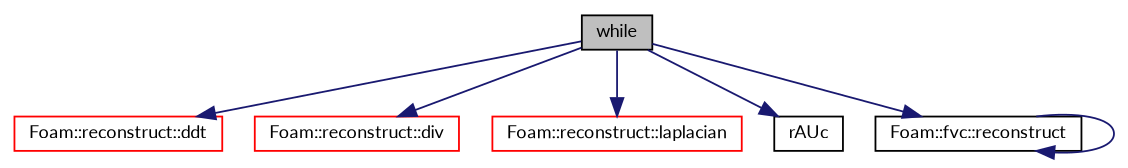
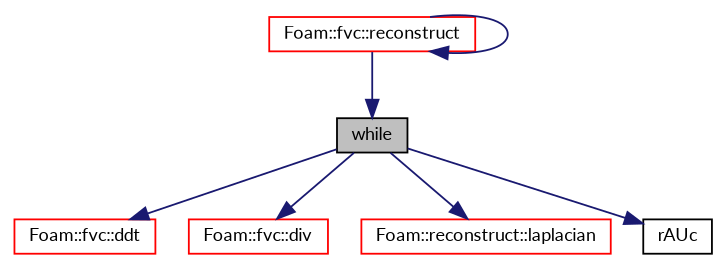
(778, 78) -> (372, 76)
(118, 134) -> (85, 237)
(357, 134) -> (258, 237)
(978, 134) -> (372, 34)
